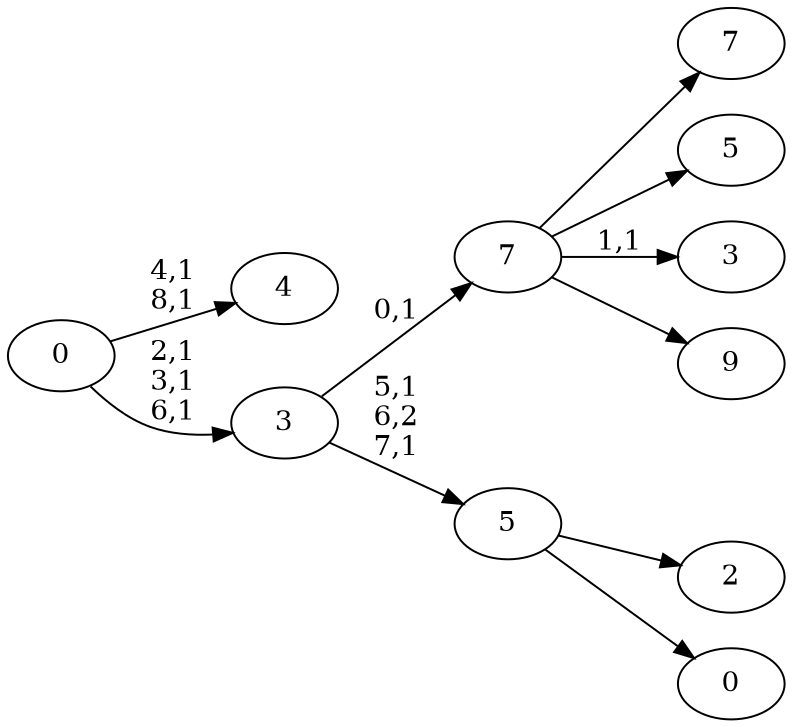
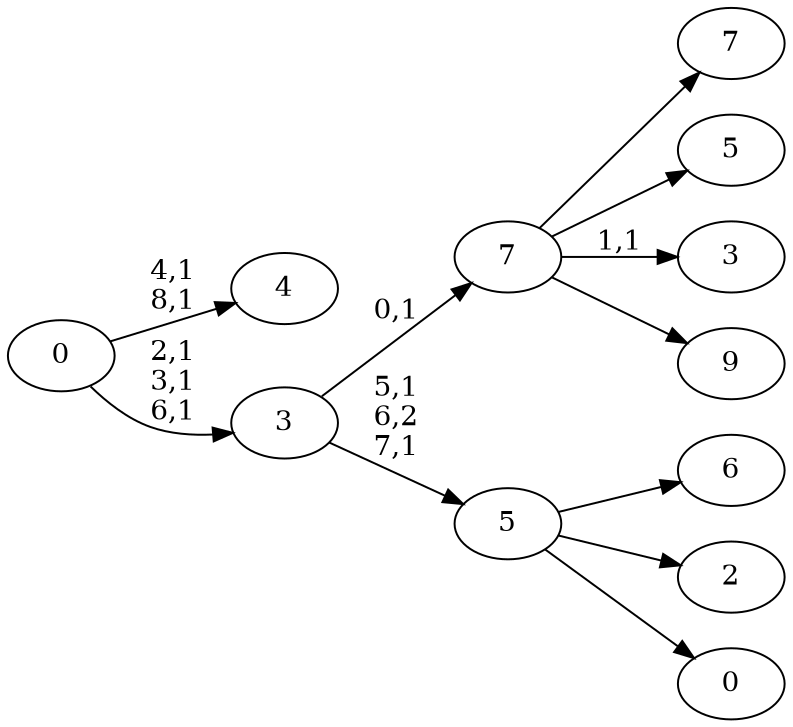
none -> (731, 470)
